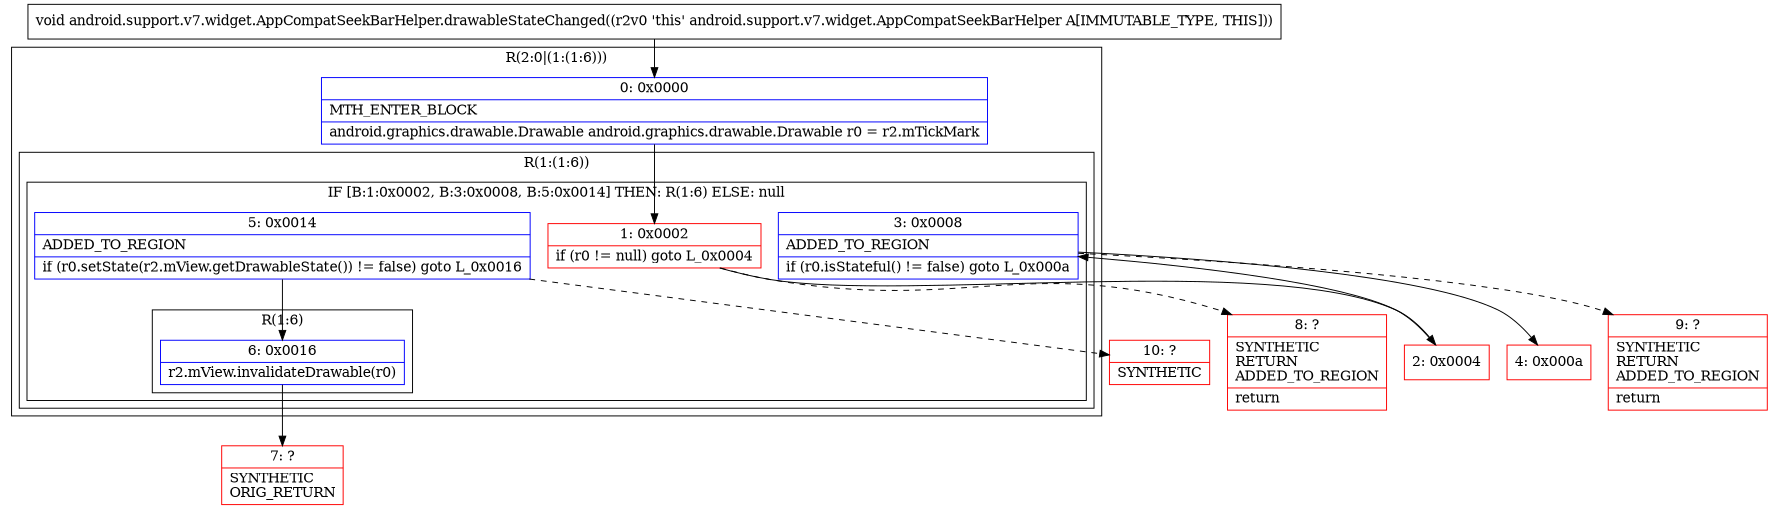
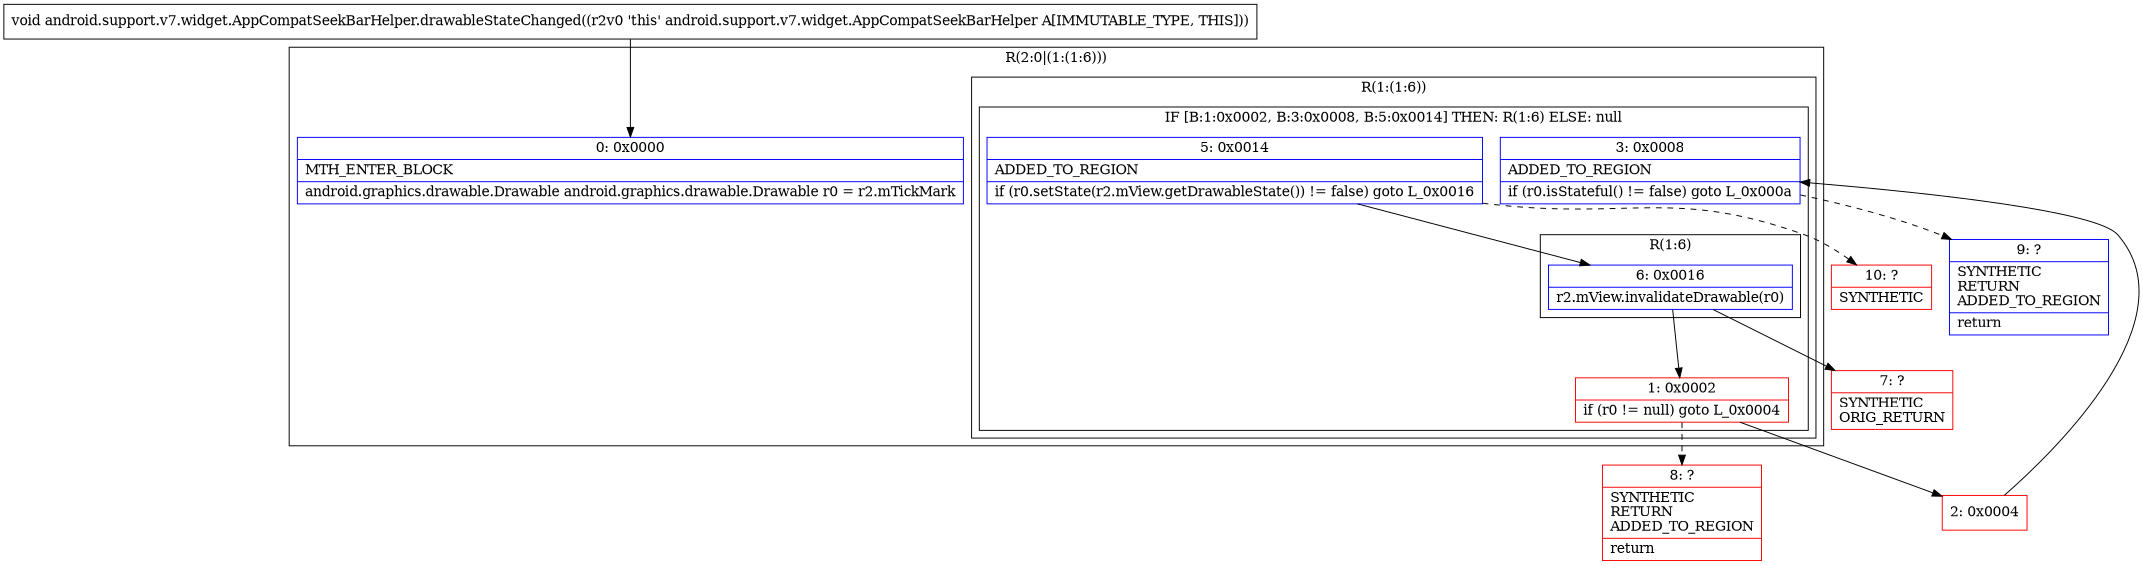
(654, 176) -> (1676, 339)
(1549, 362) -> none
(1688, 362) -> (2029, 287)
